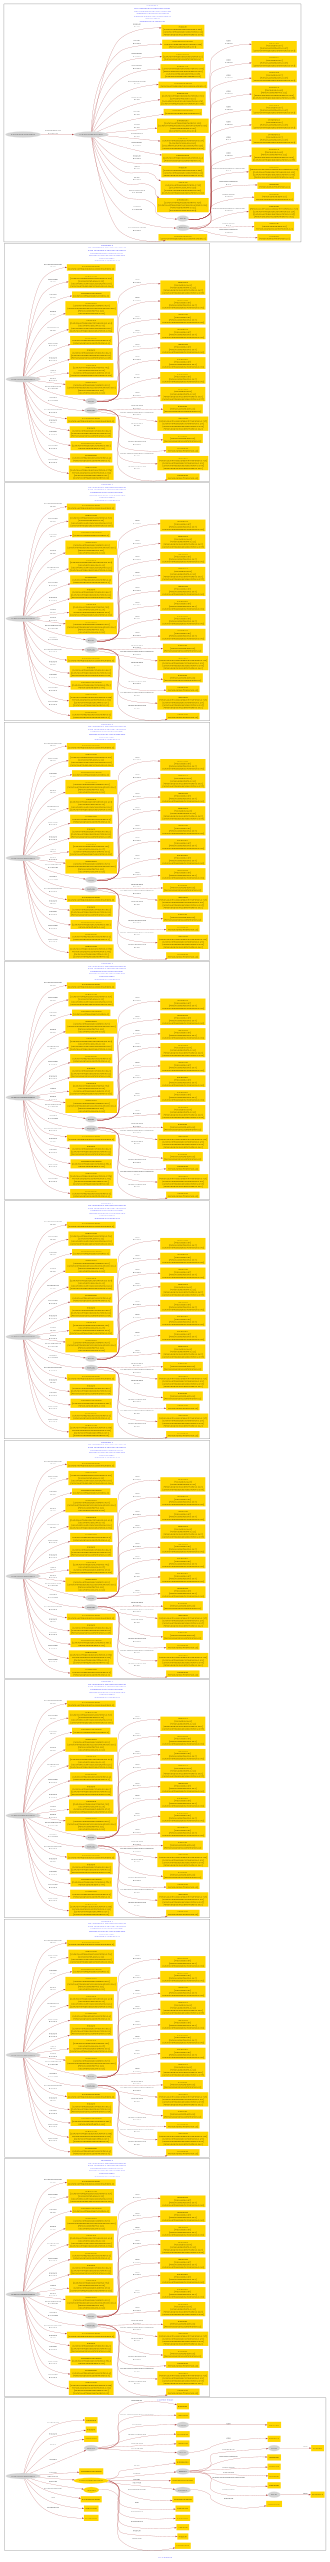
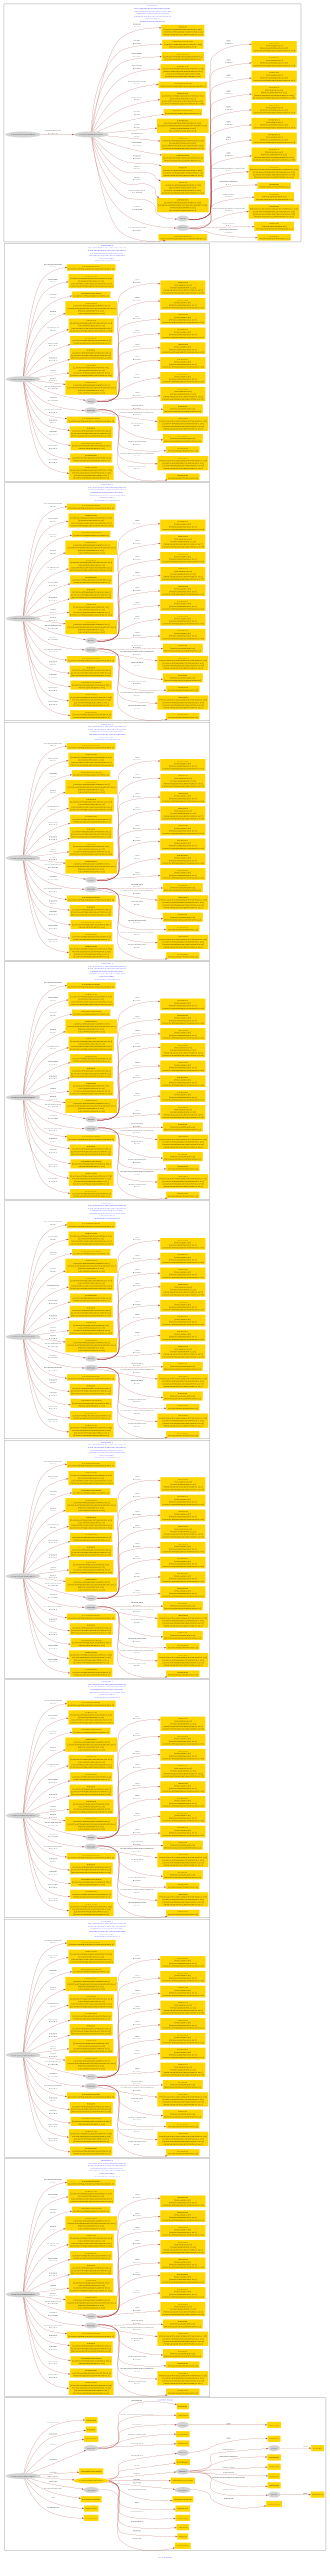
(137, 2451) -> (136, 2459)
(91, 2490) -> (91, 2490)
